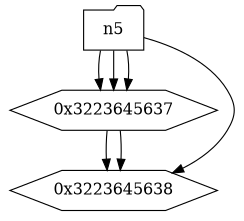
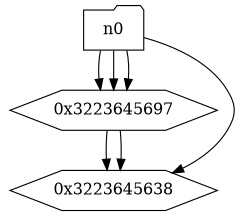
(114, 30) -> (114, 30)
(114, 110) -> (114, 110)
